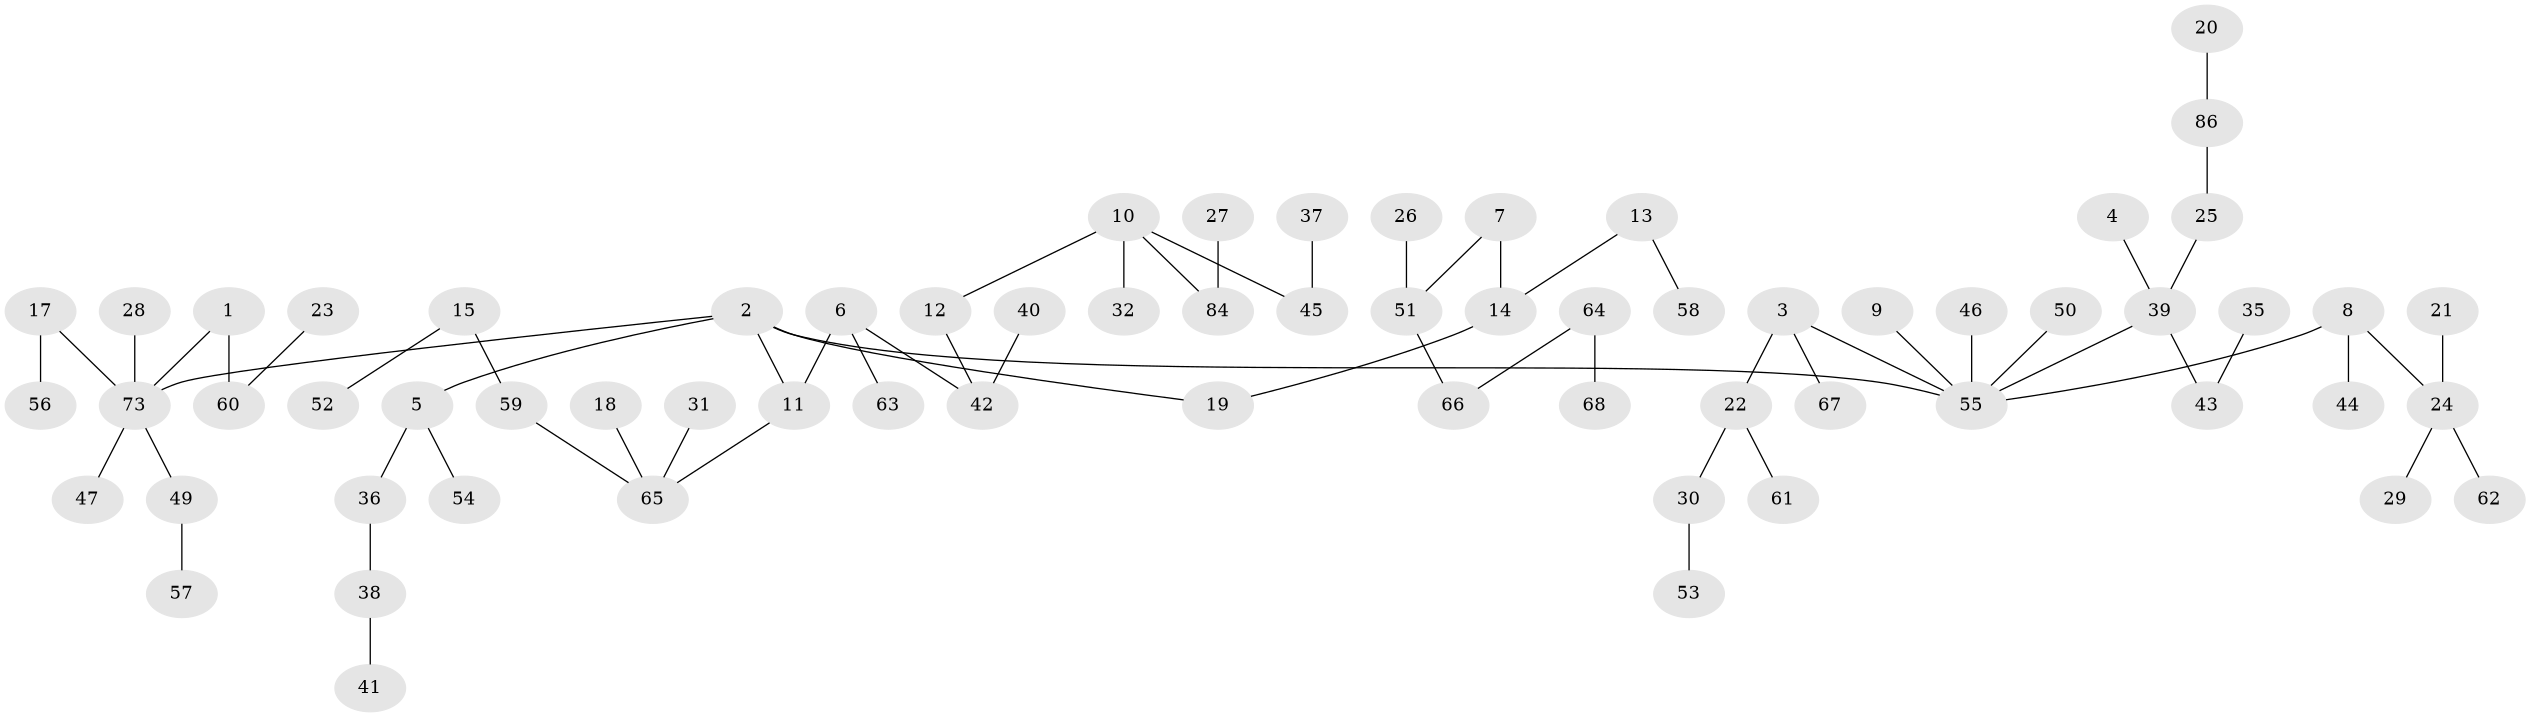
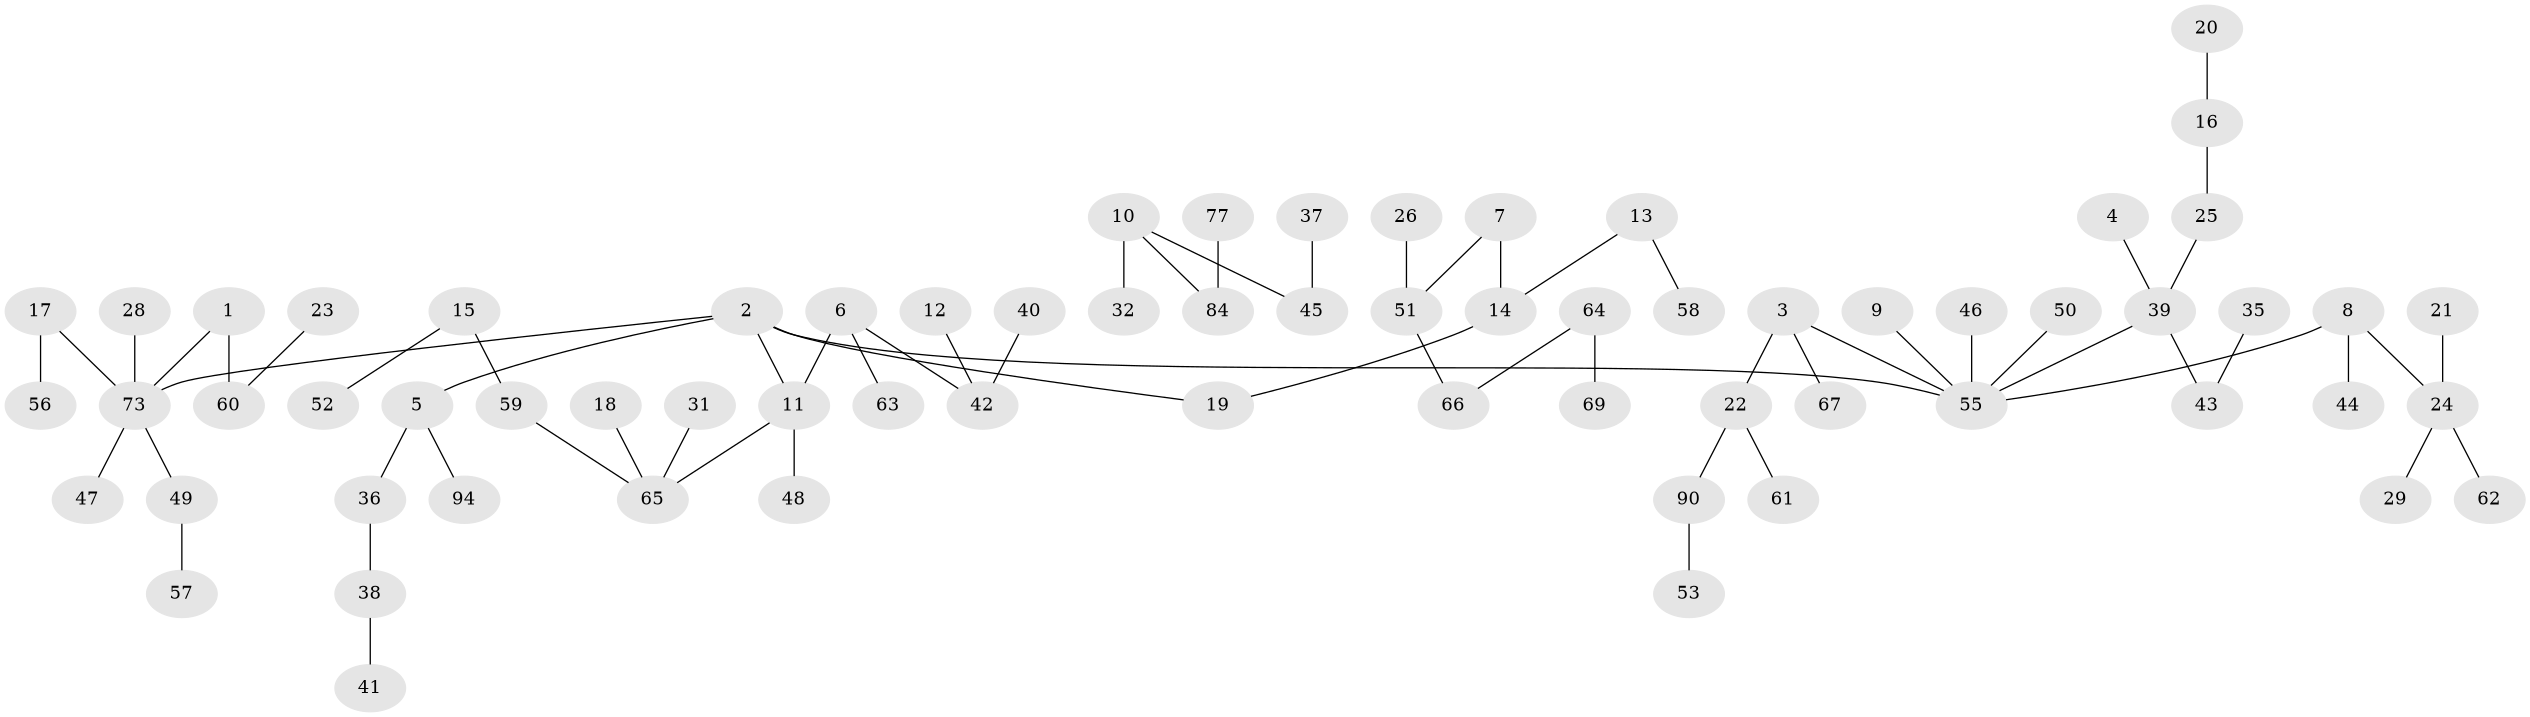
(2207, 123) -> (2207, 123)
(1218, 217) -> (1218, 217)
(1030, 264) -> none
(1595, 406) -> (1595, 406)
(464, 500) -> (464, 500)
none -> (794, 500)
(1689, 500) -> (1689, 500)
